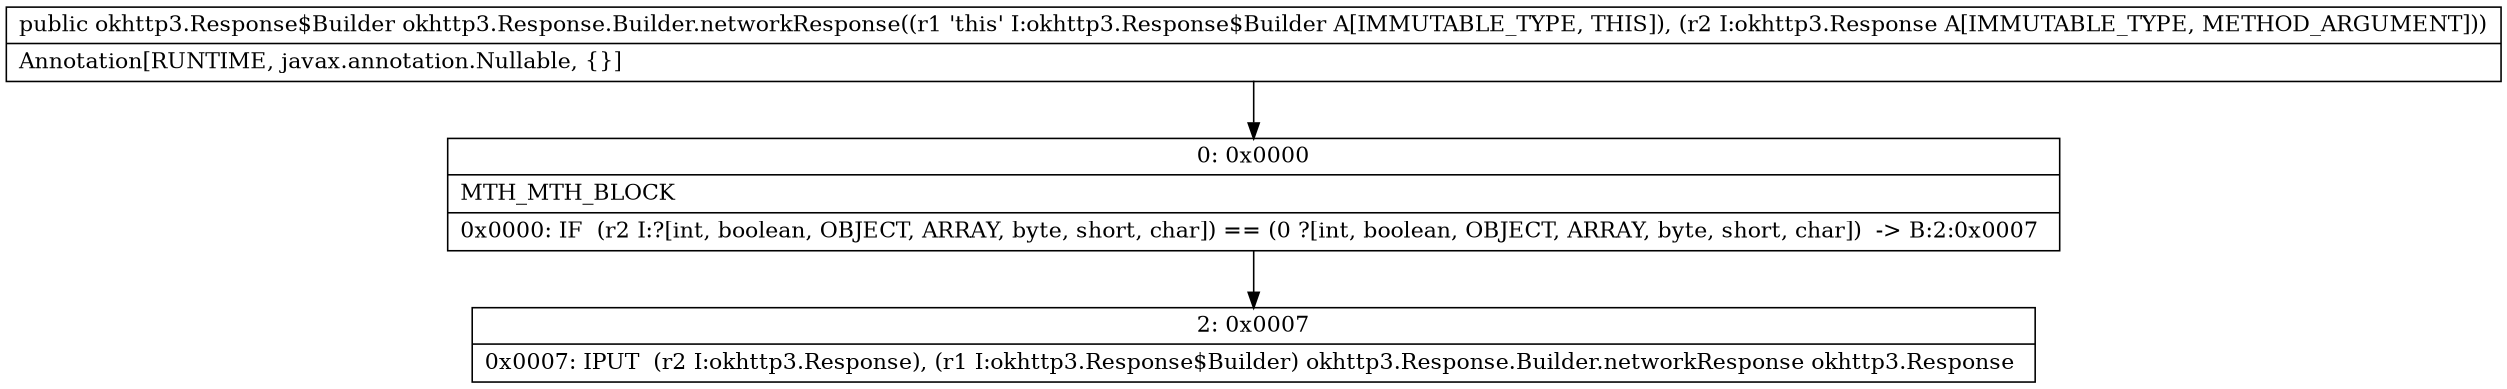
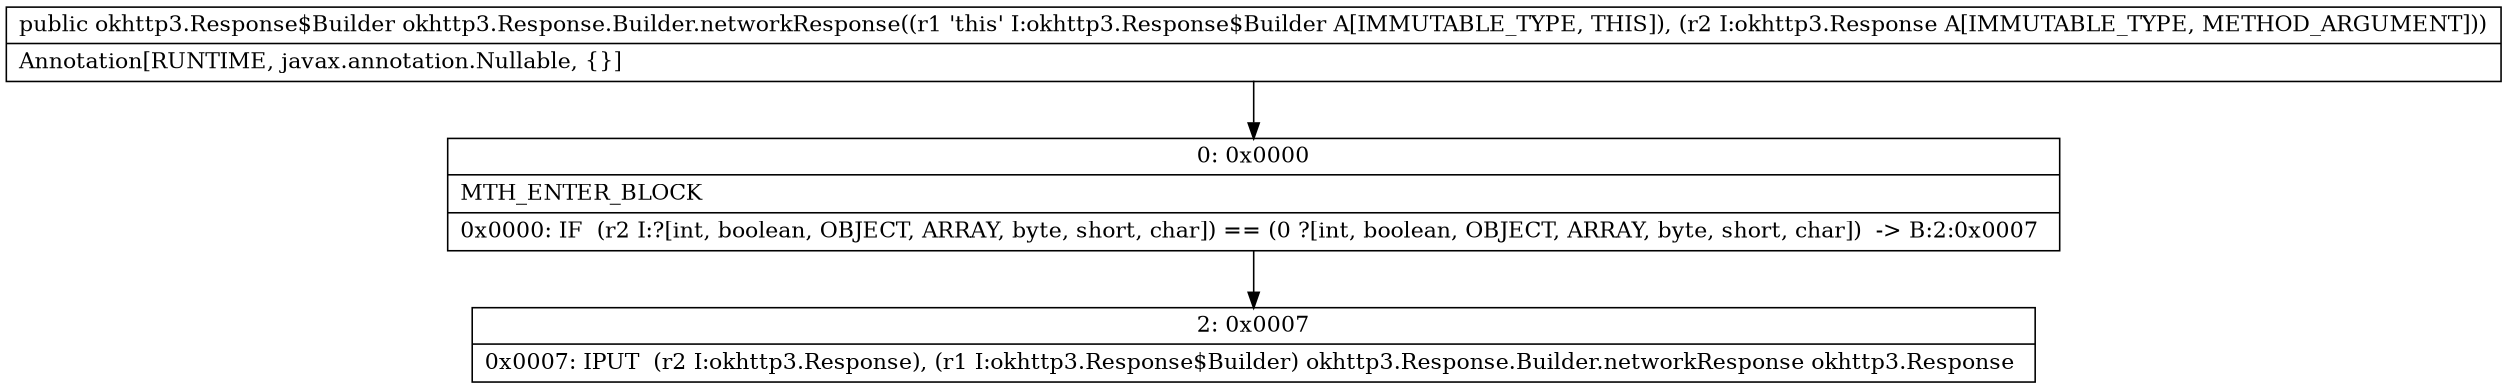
(568, 193) -> (582, 193)
